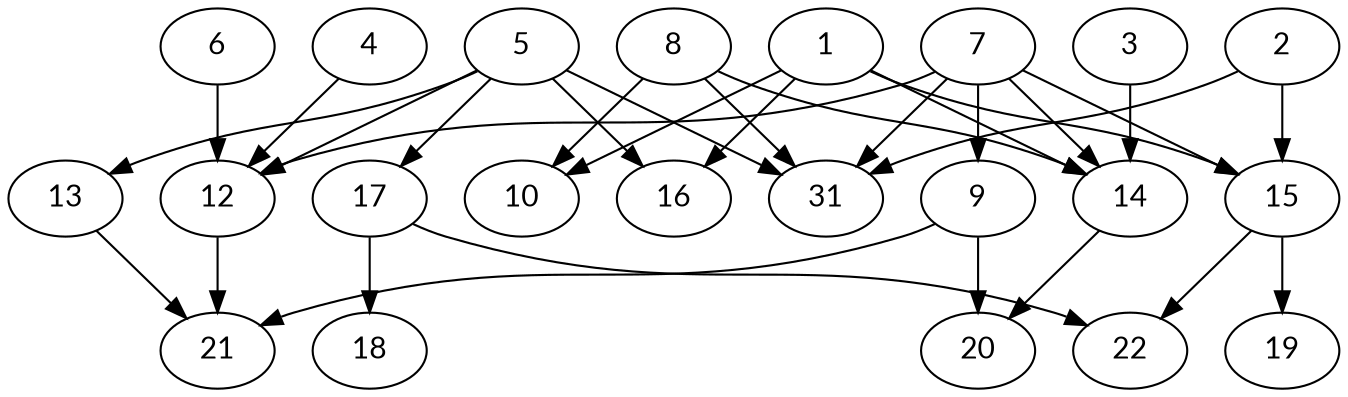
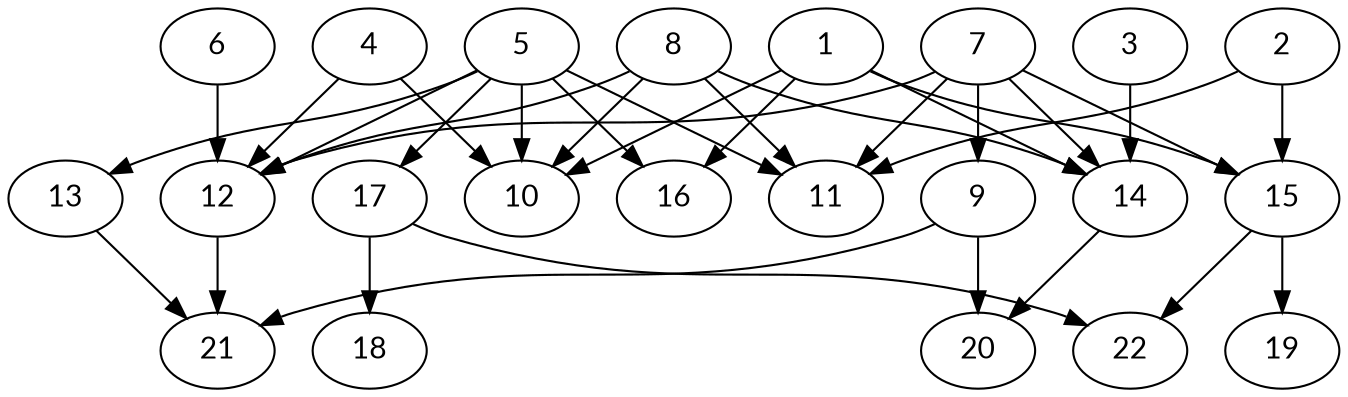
none -> (434, 111)
none -> (501, 112)
none -> (522, 112)
(826, 199) -> (826, 199)
